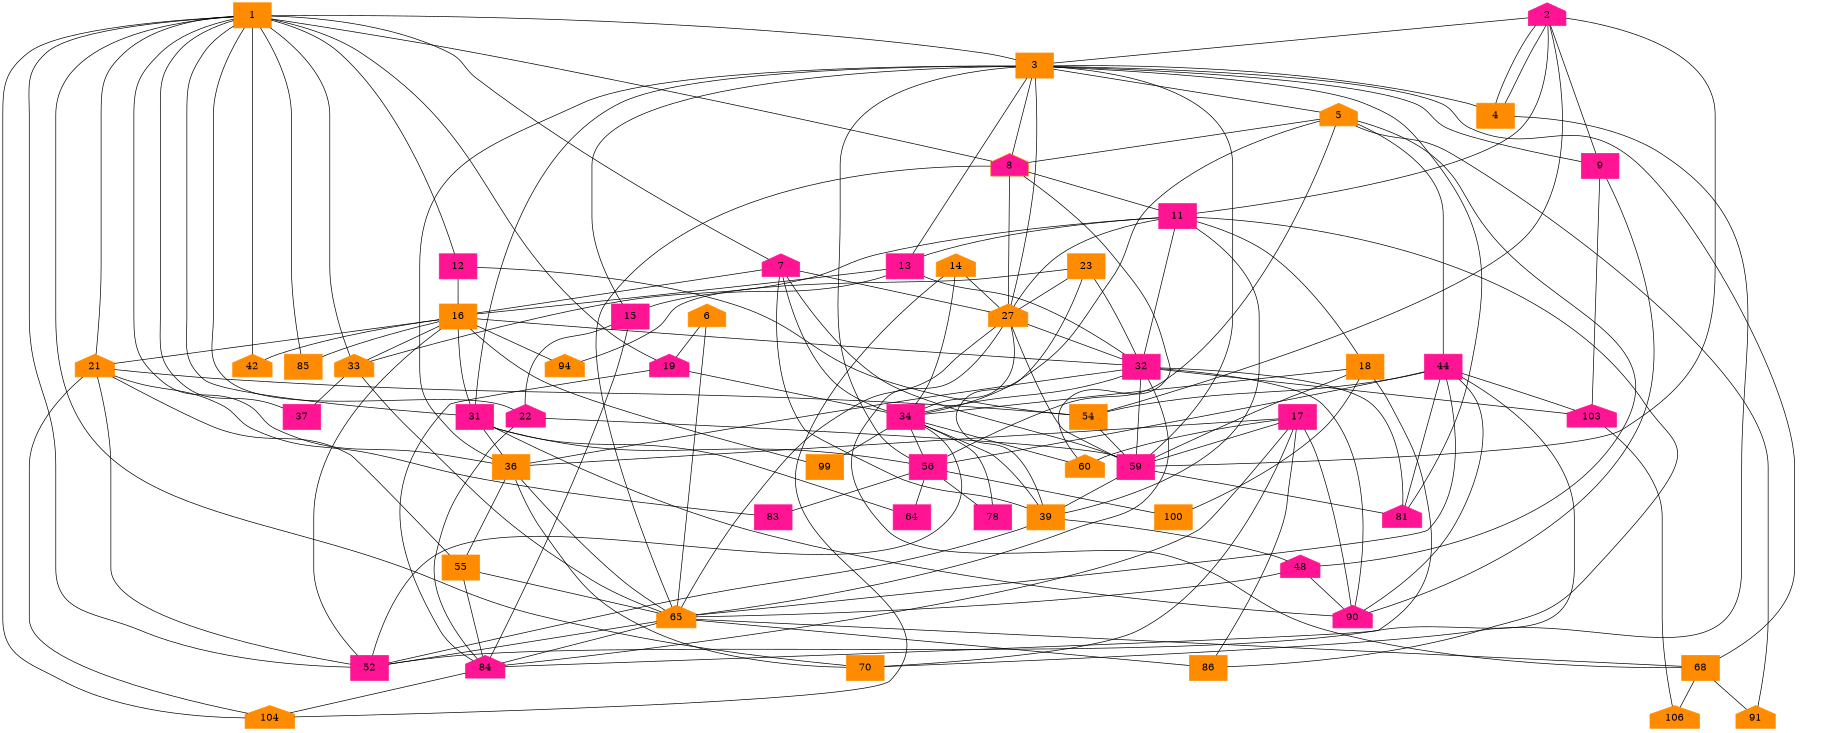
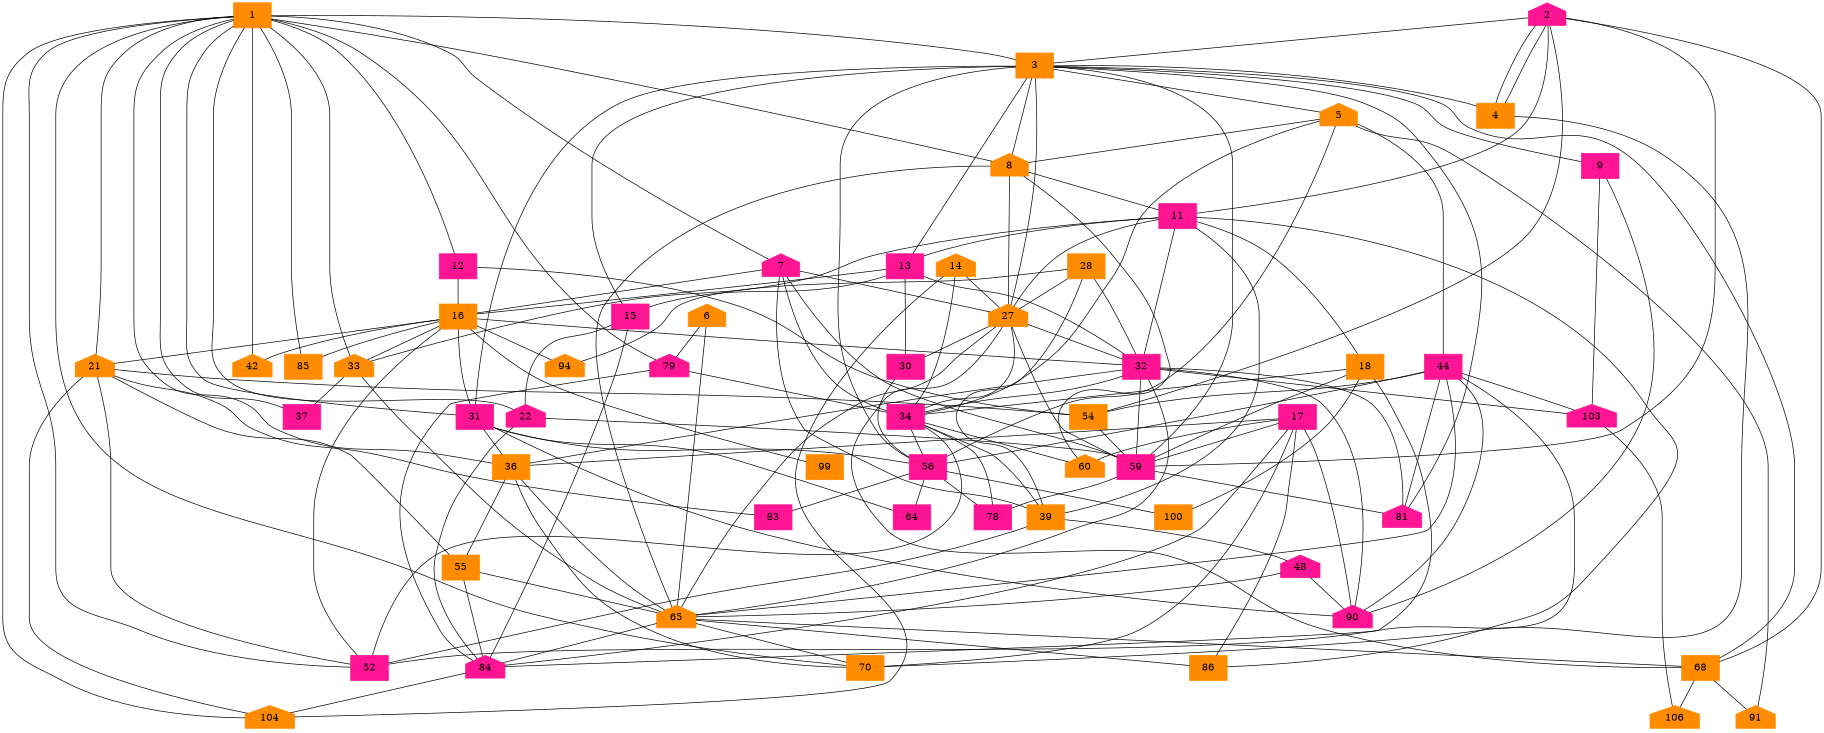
(1573, 89) -> (1821, 274)
(566, 111) -> none
(1010, 166) -> (1010, 166)
(1086, 266) -> (1086, 266)
(669, 367) -> (669, 367)
none -> (906, 367)
(1634, 383) -> none
(868, 440) -> none
(1091, 492) -> (1070, 492)
(523, 643) -> (771, 643)
